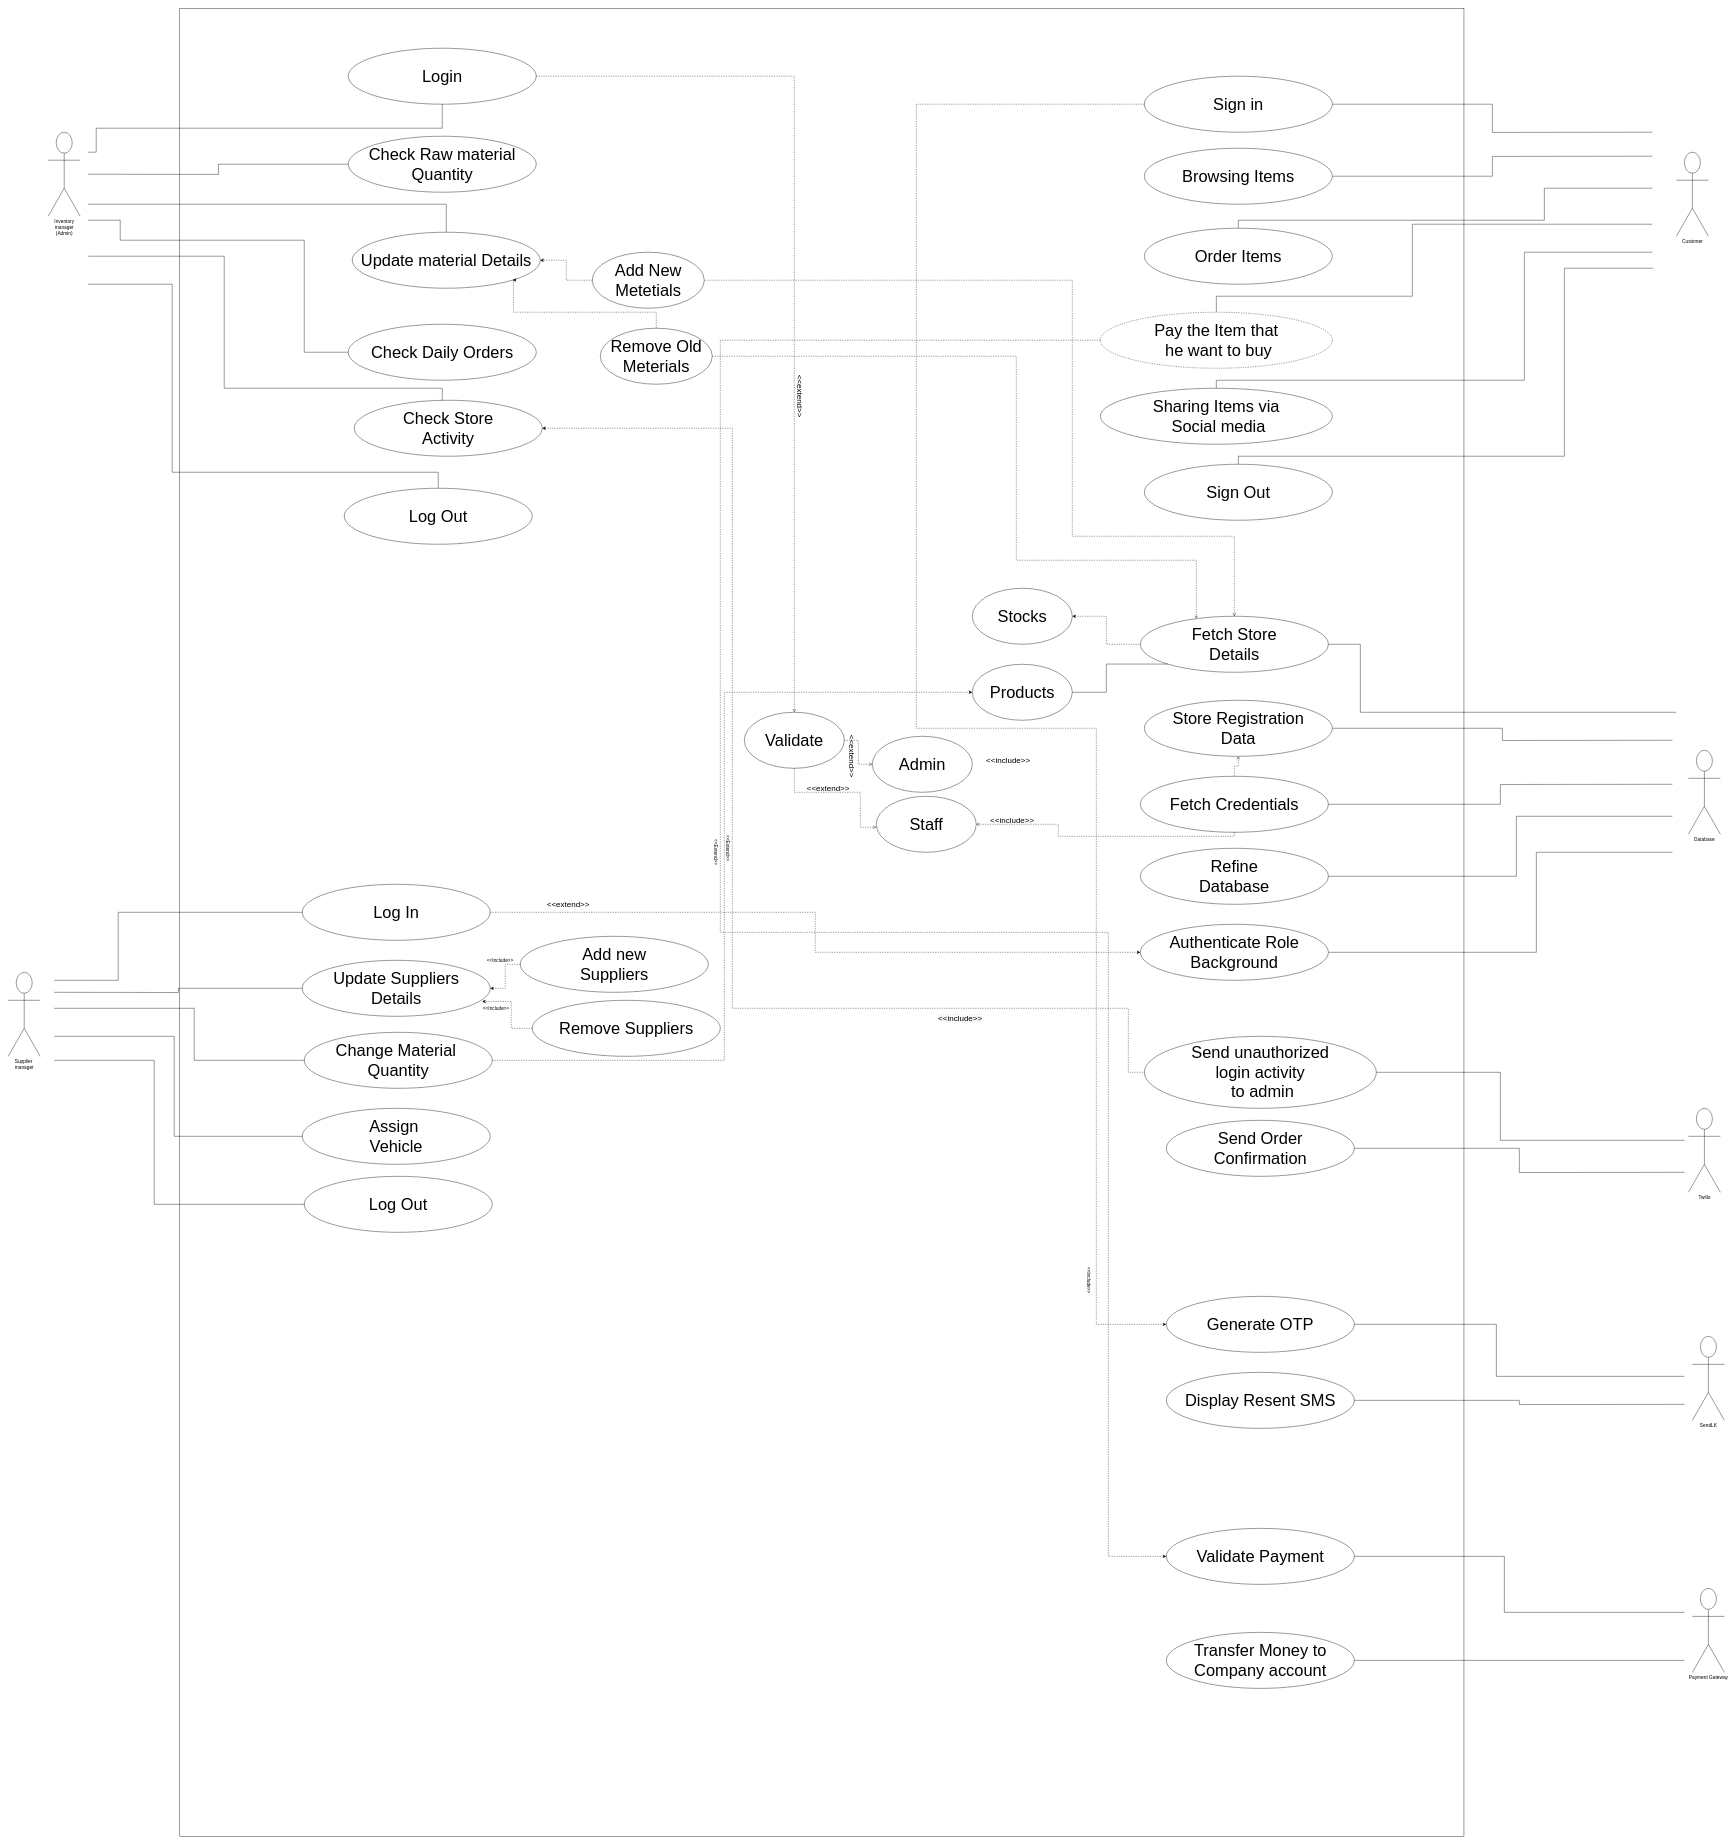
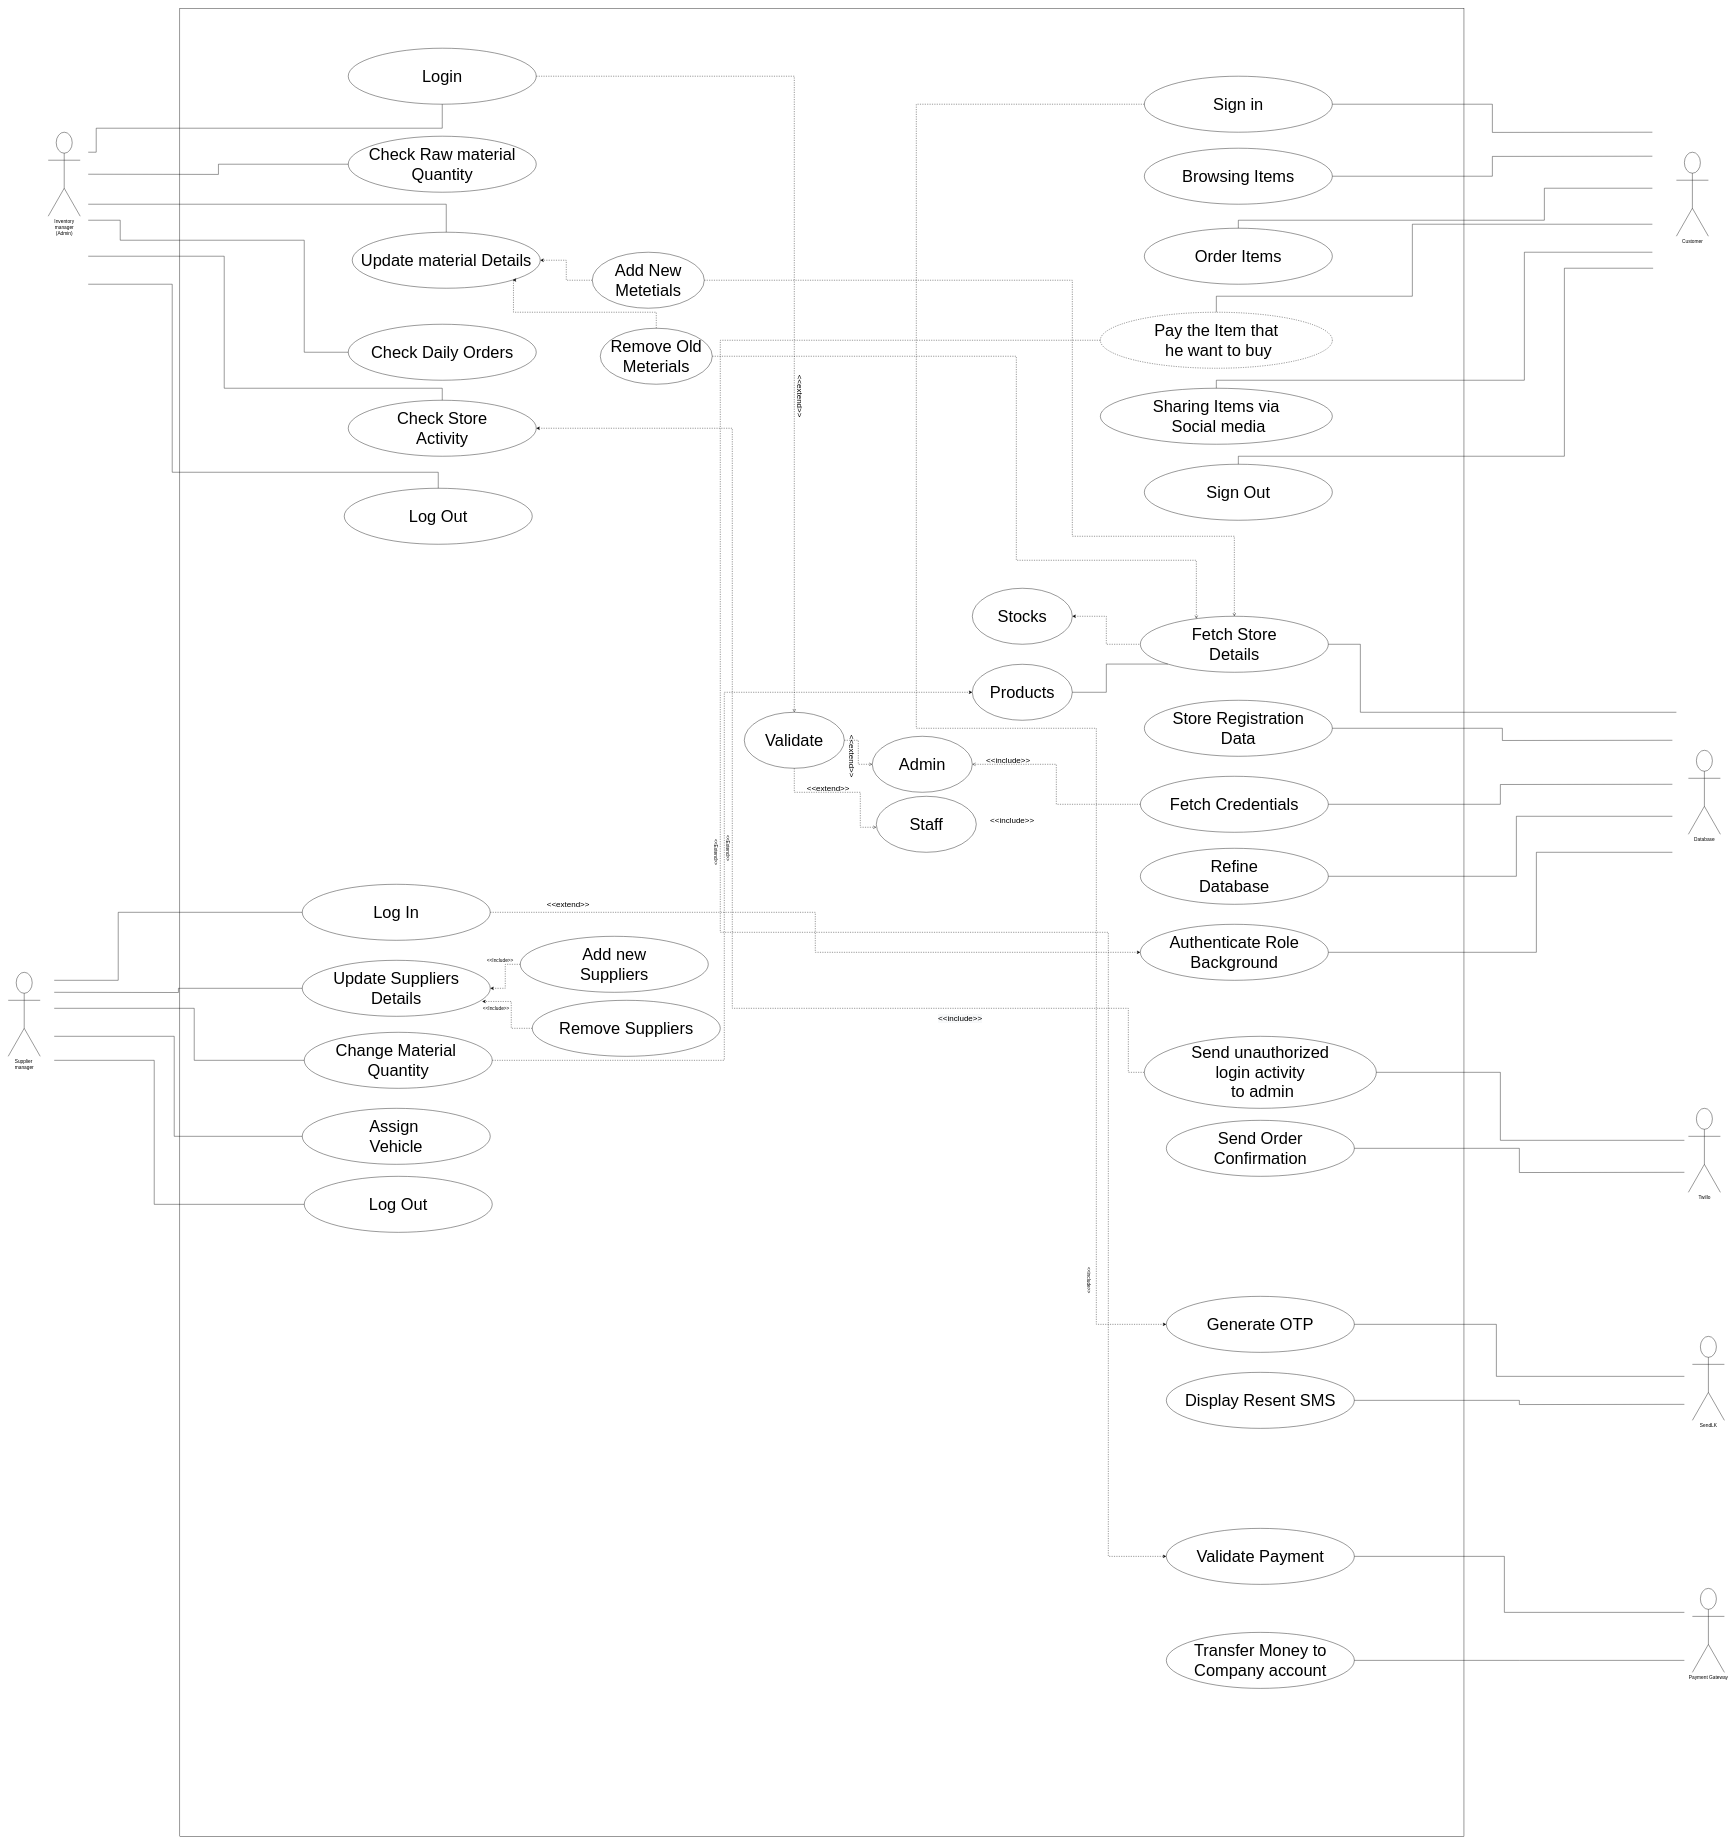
(448, 428) -> (442, 428)
(1235, 766) -> (1106, 804)
(1101, 836) -> none
